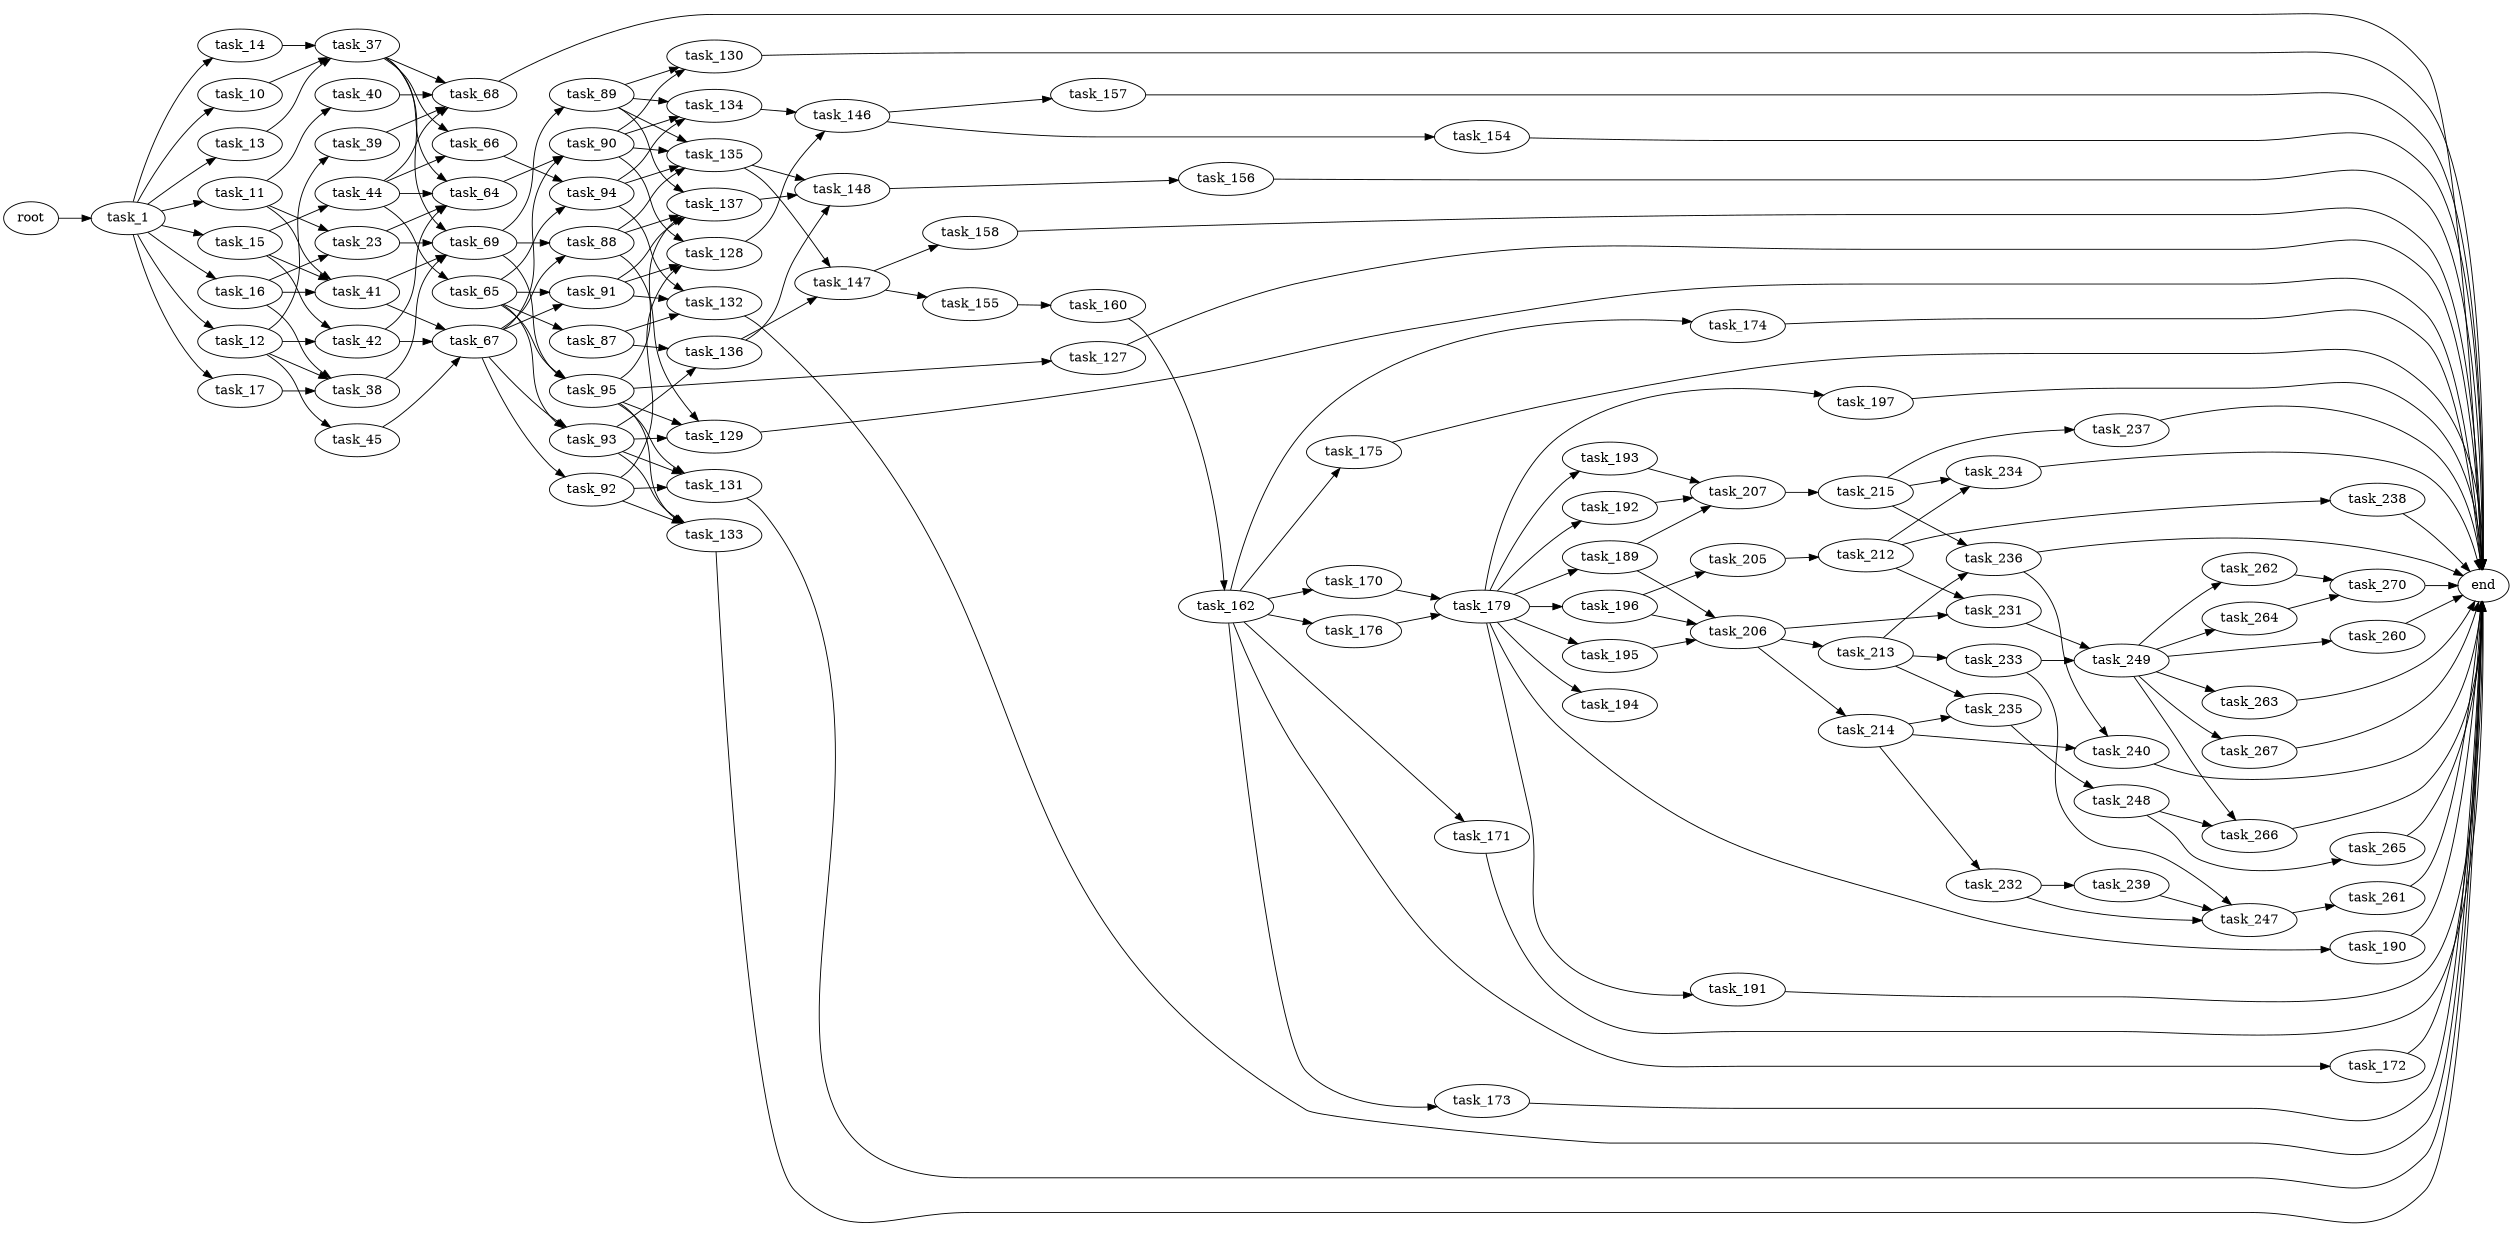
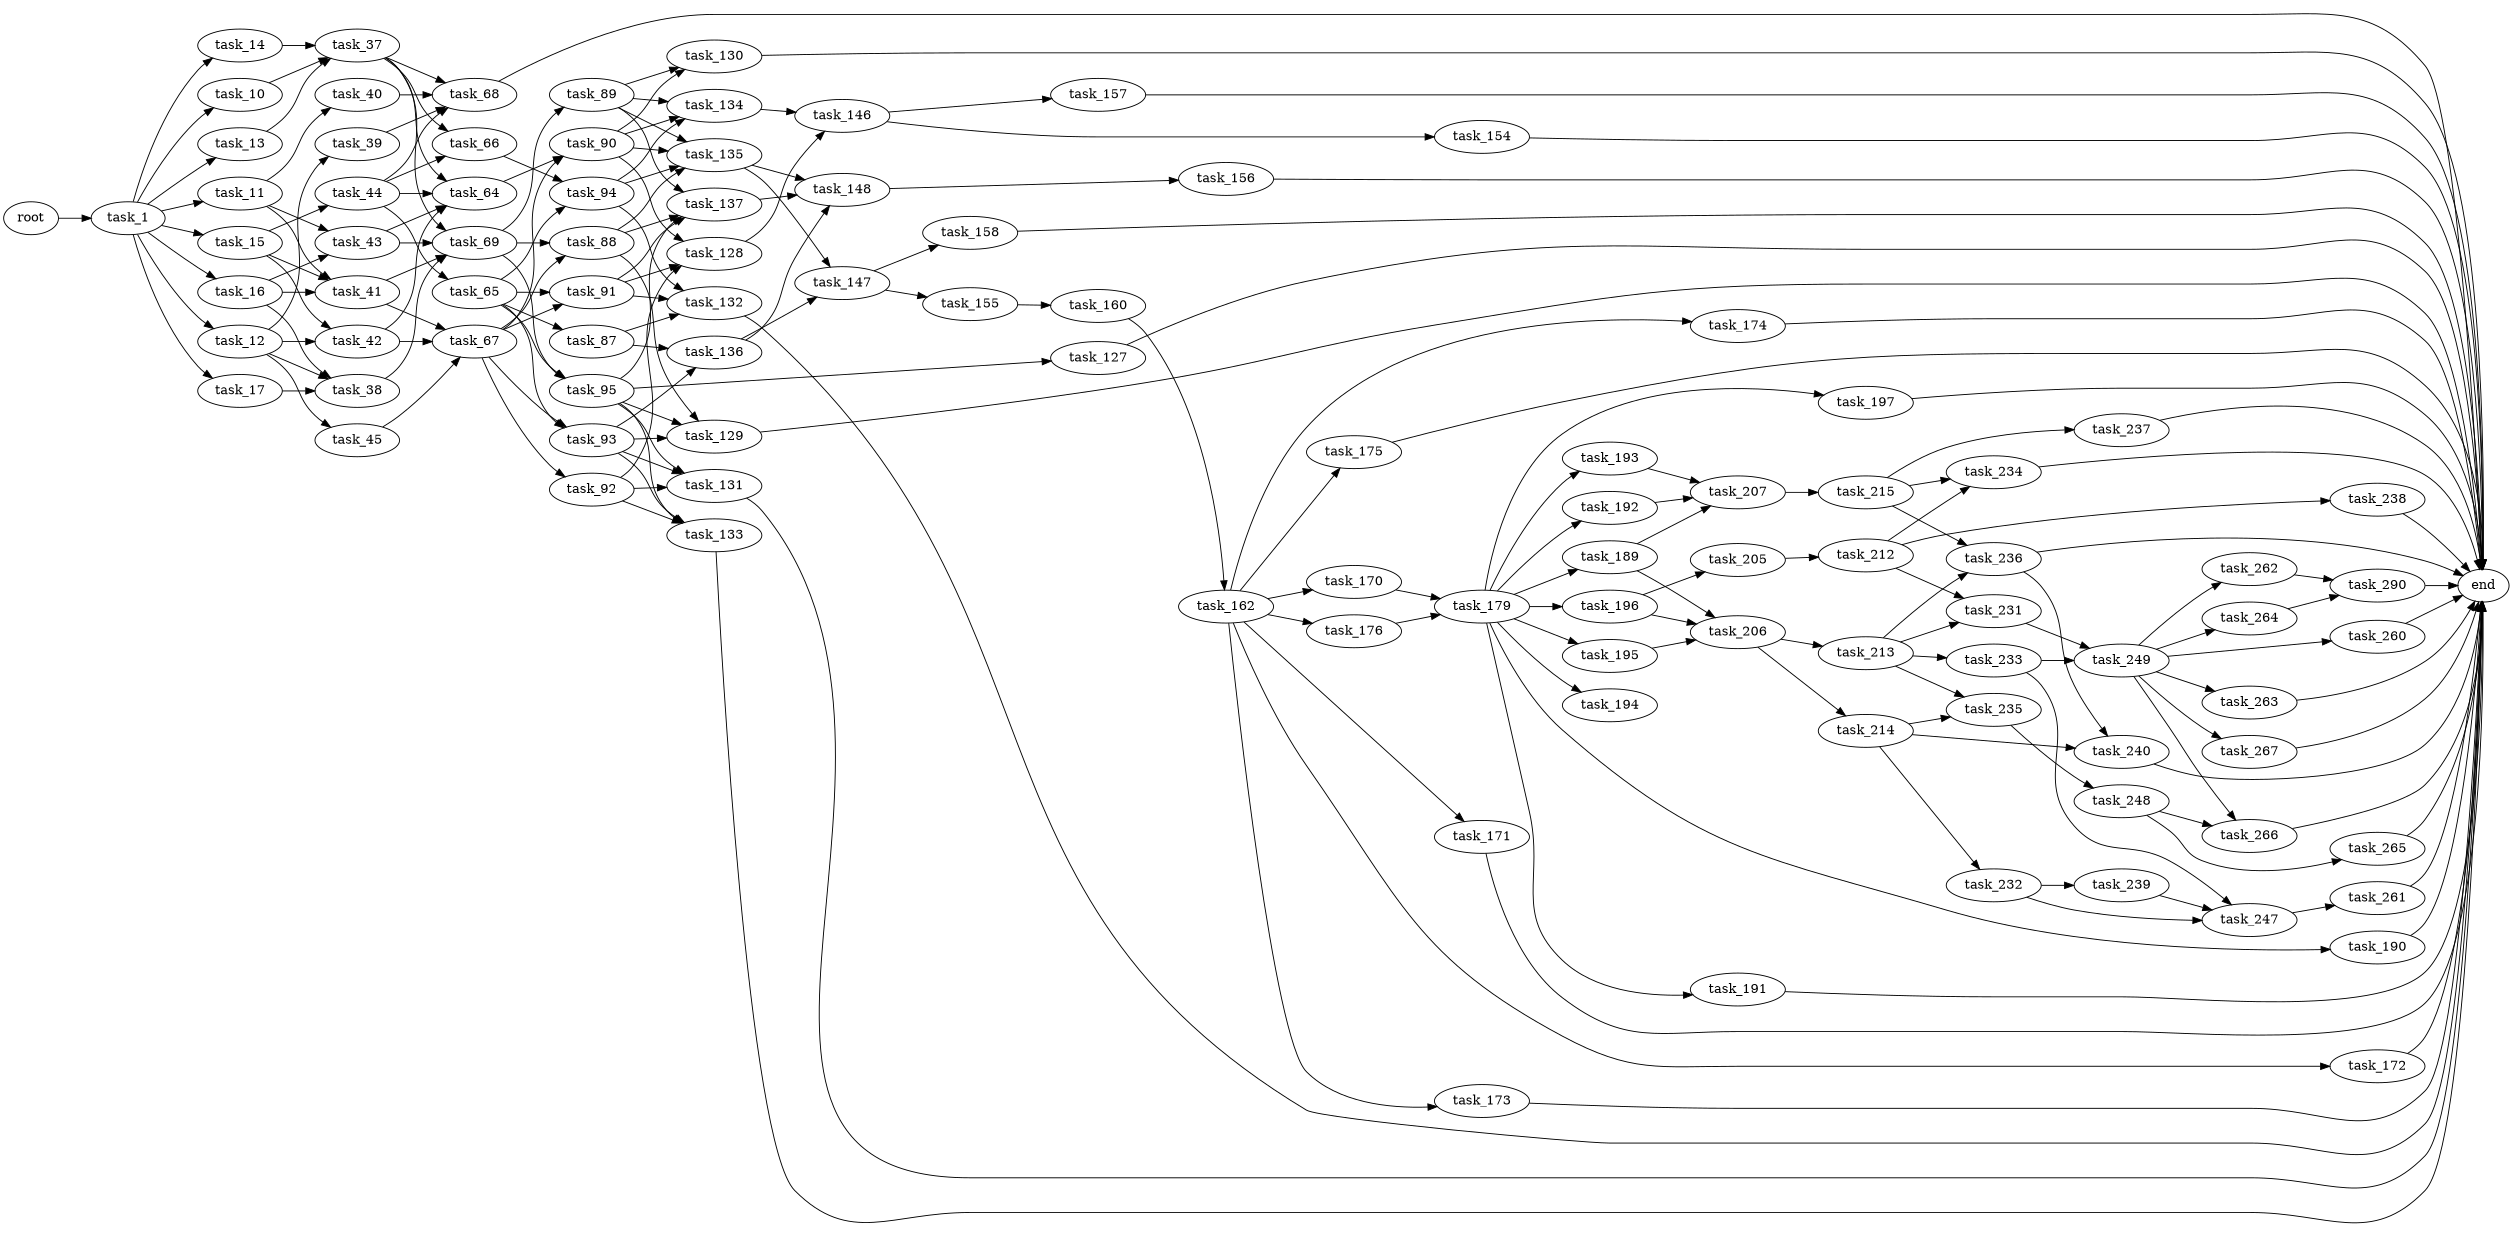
(357, 243) -> (357, 243)
(2377, 586) -> (2377, 586)
(1861, 622) -> (1925, 634)
